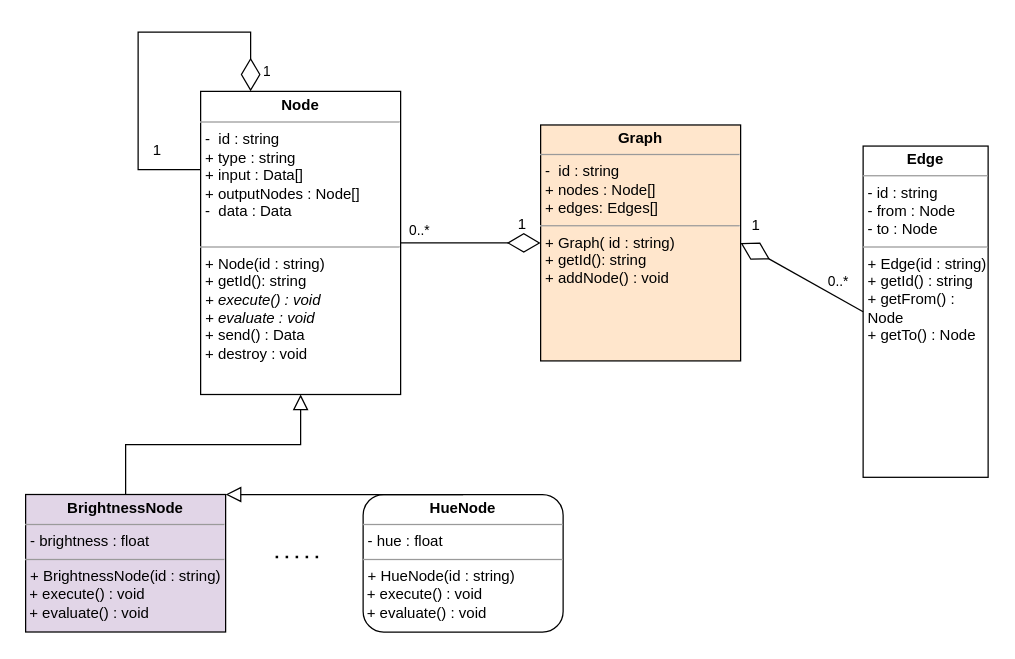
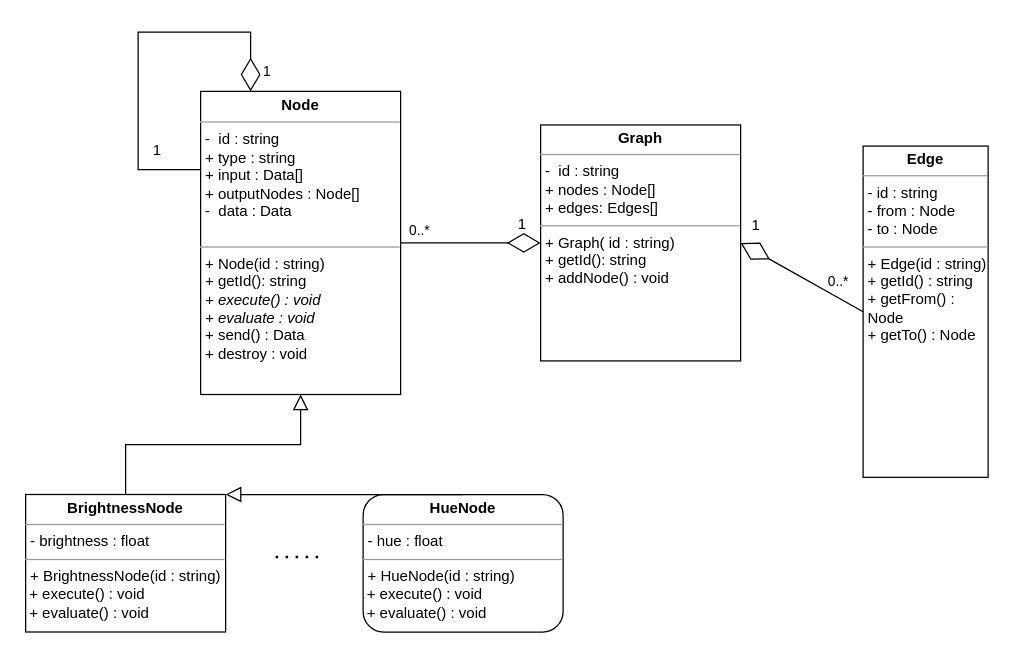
(641, 243) -> (641, 243)
(126, 563) -> (126, 563)
